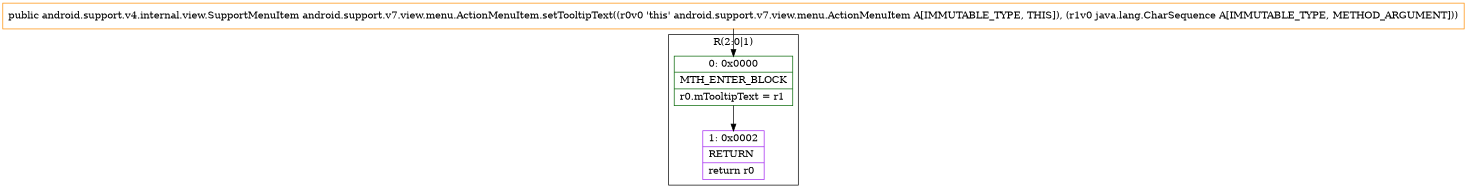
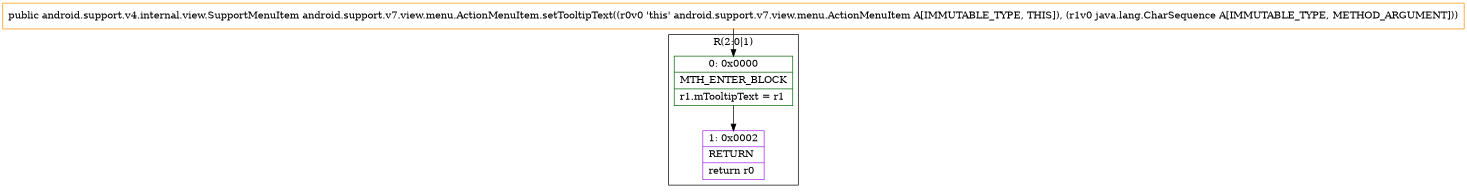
(732, 97) -> (732, 97)
